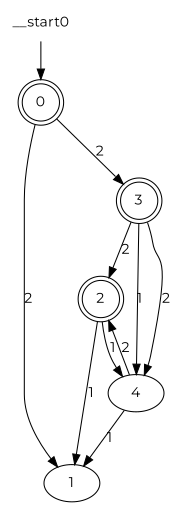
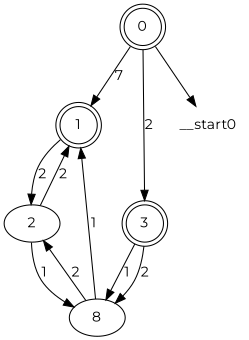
(41, 55) -> (173, 72)
(122, 245) -> (40, 164)
(29, 299) -> (120, 76)
(101, 299) -> (32, 224)
(92, 393) -> (64, 174)
(136, 393) -> (97, 318)
(72, 483) -> (79, 125)
